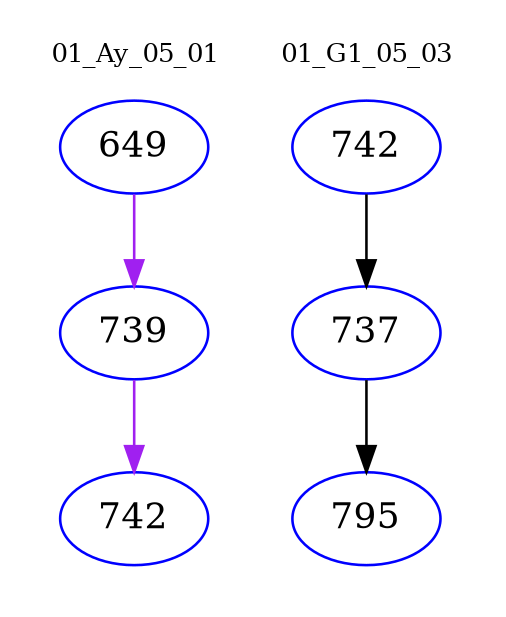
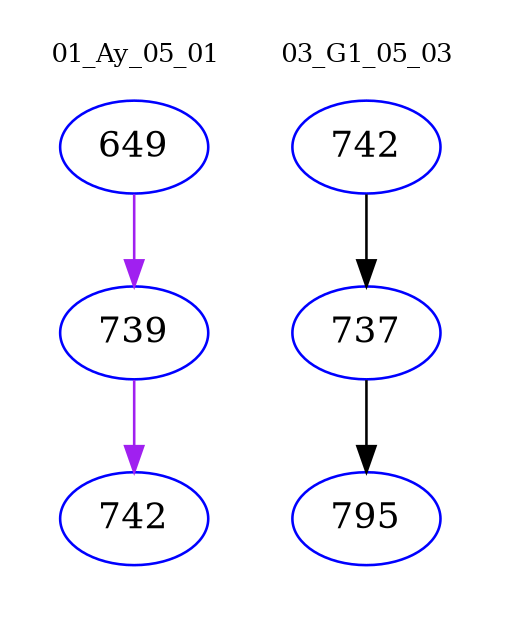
(368, 55) -> (368, 55)
